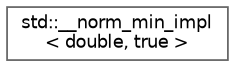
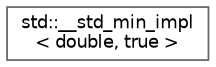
(117, 34) -> (108, 34)
